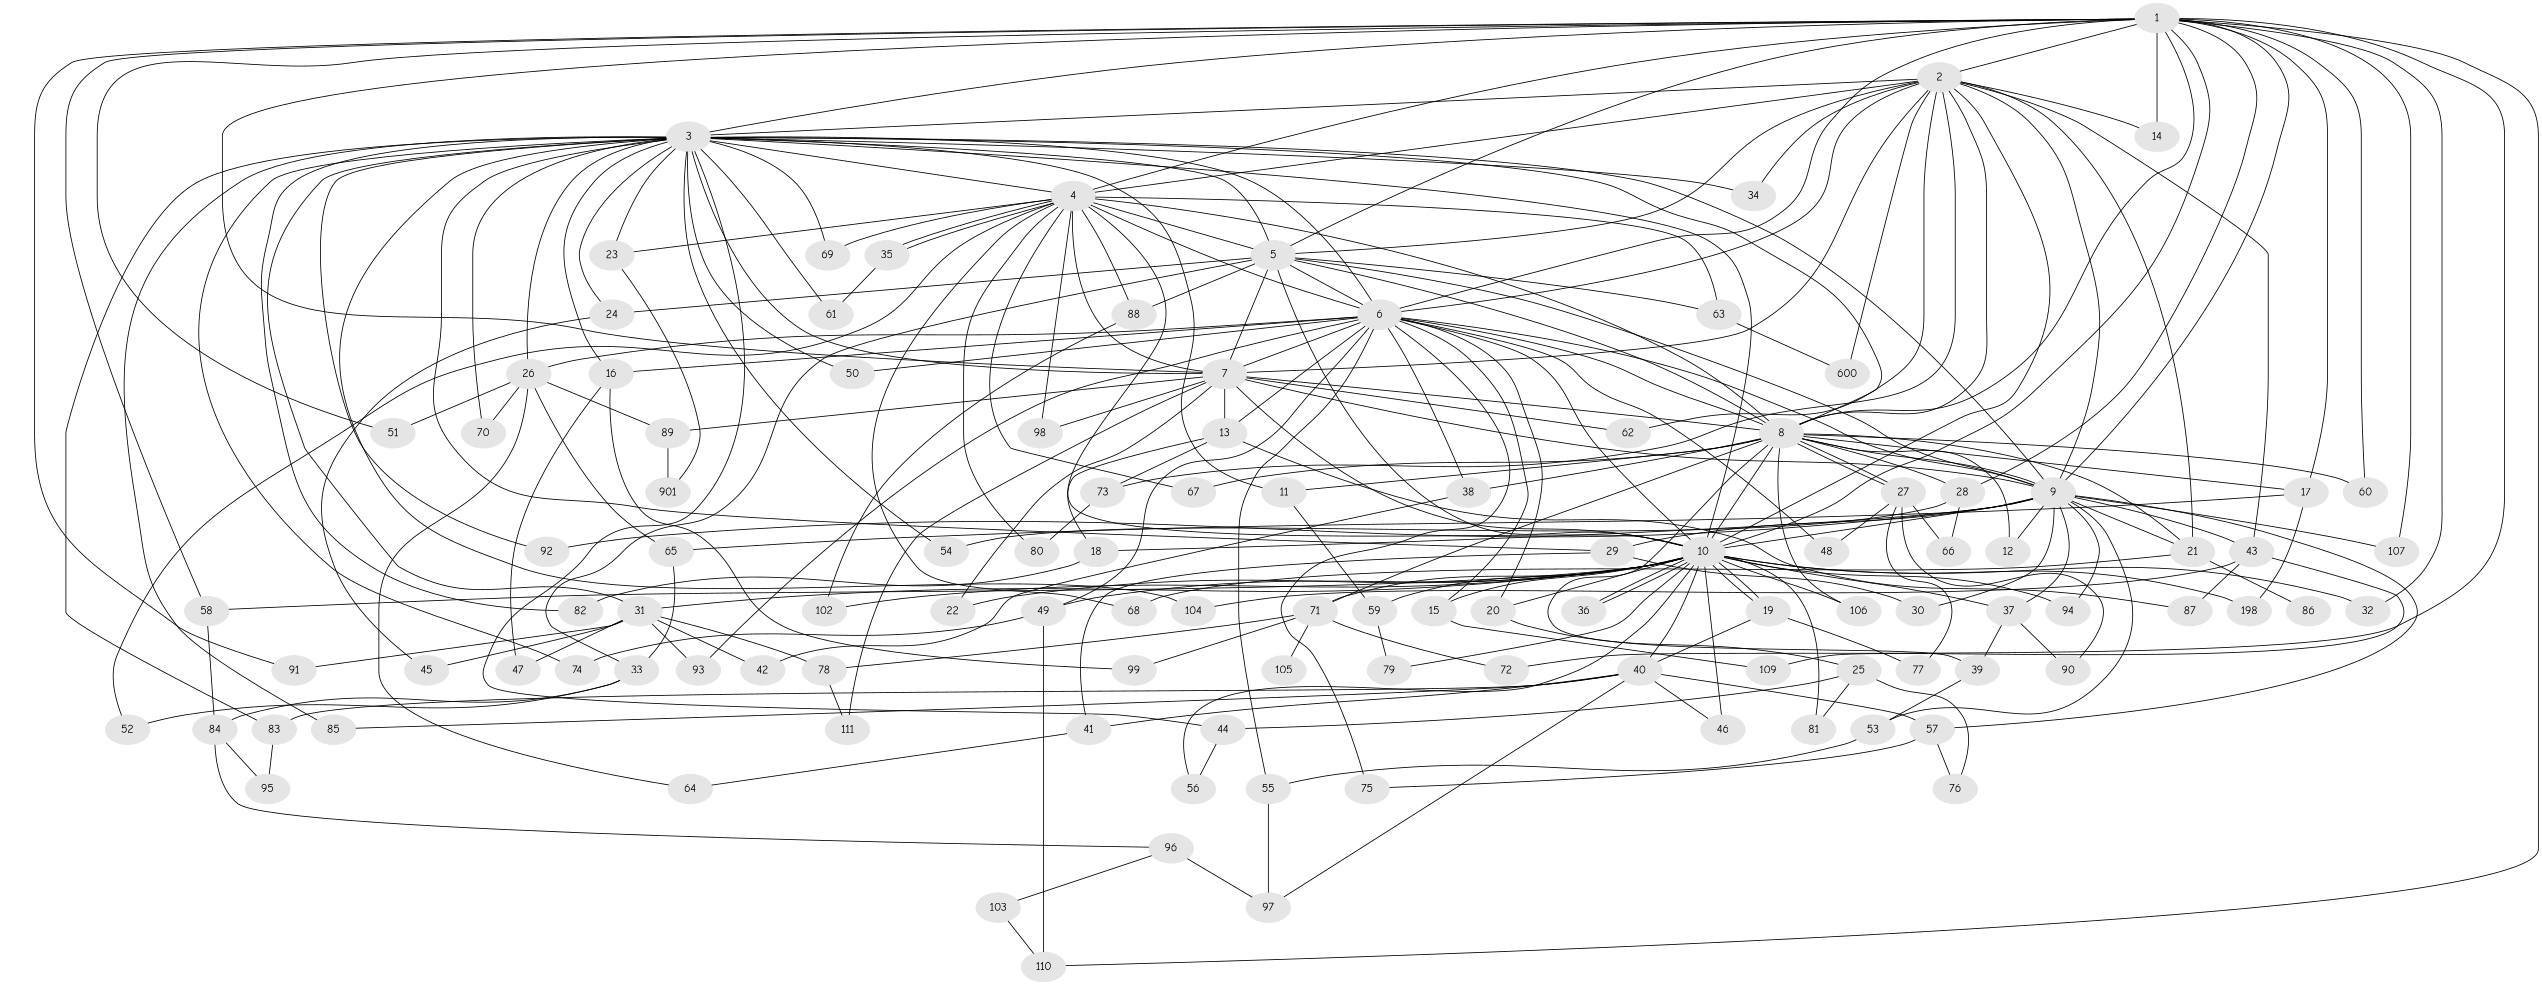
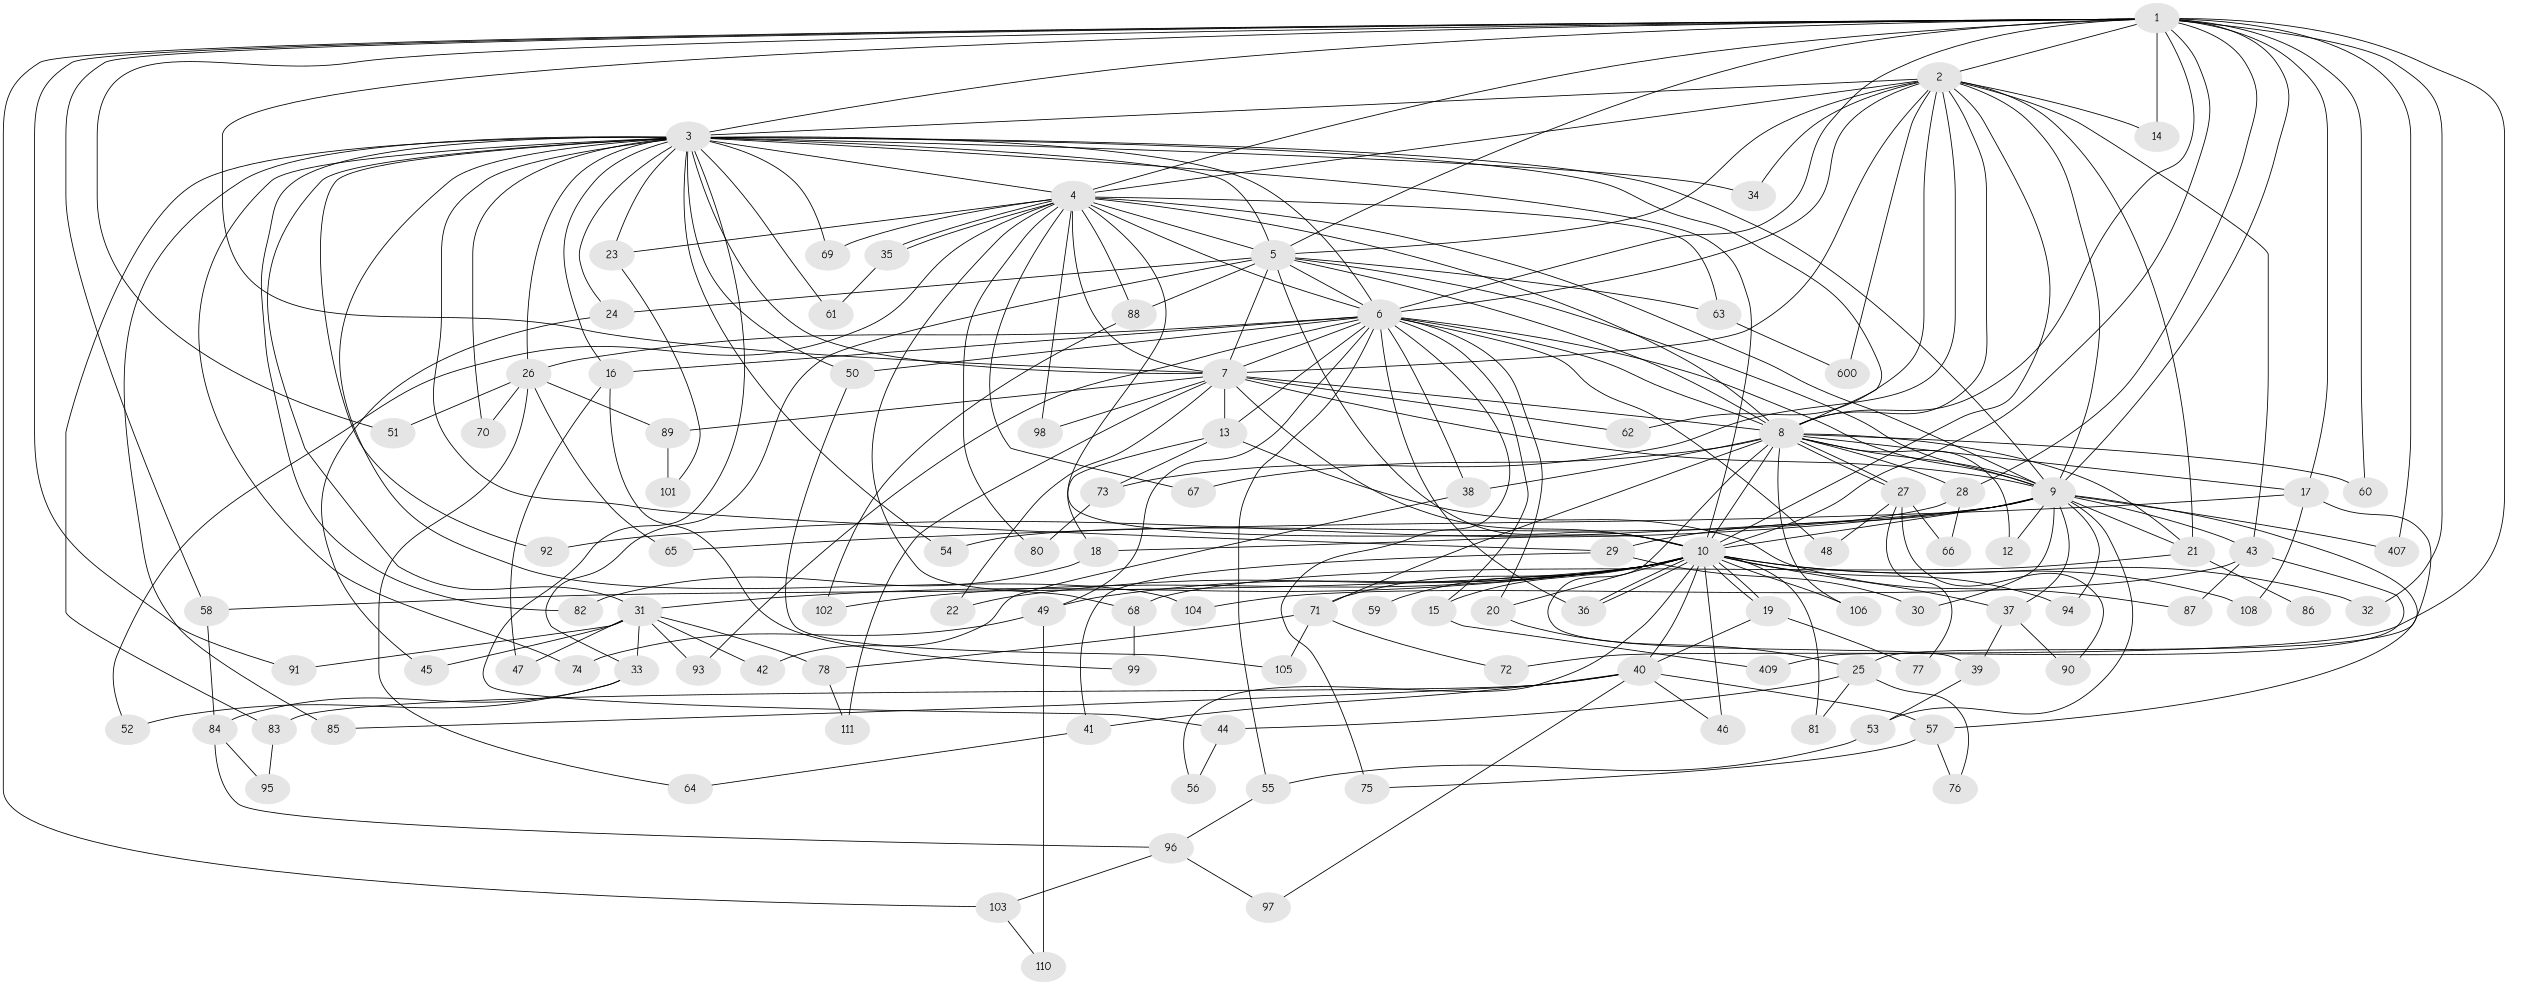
none -> (1558, 278)
(1567, 397) -> (1431, 495)
(668, 493) -> (668, 493)
(1284, 493) -> none
(2397, 552) -> (2397, 552)
(2249, 611) -> (2249, 611)
(673, 613) -> (638, 641)
(1225, 641) -> (1134, 642)
none -> (2247, 648)
none -> (939, 649)
(1389, 670) -> none
(1768, 670) -> (1768, 670)
(1268, 848) -> (1220, 819)
(2362, 895) -> (31, 68)
